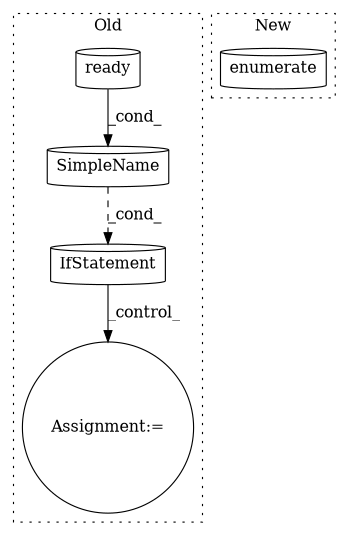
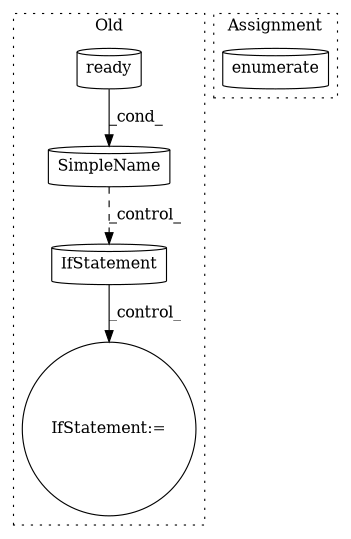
(273, 26) -> (276, 26)
(135, 215) -> (145, 215)
(108, 428) -> (109, 429)
